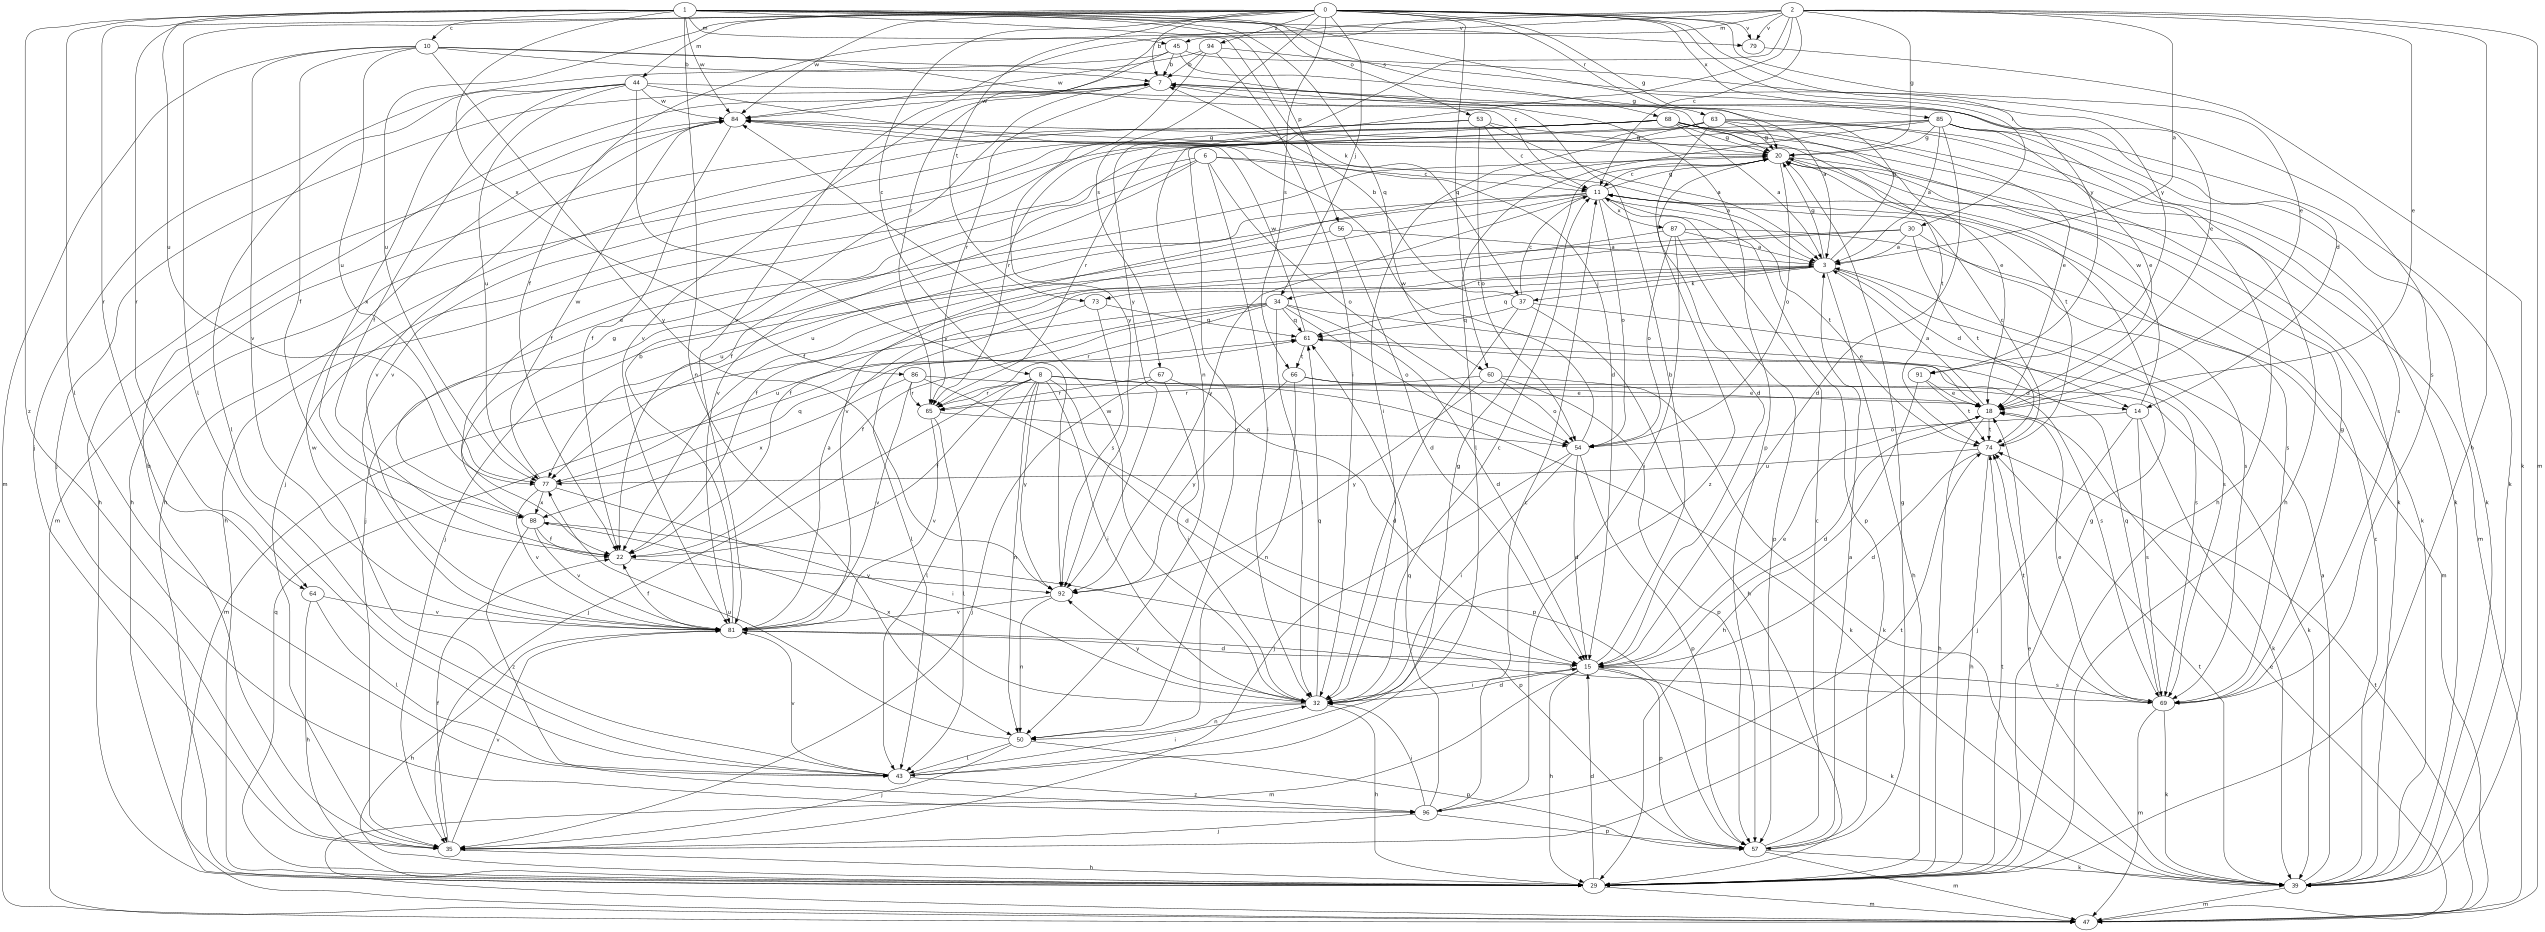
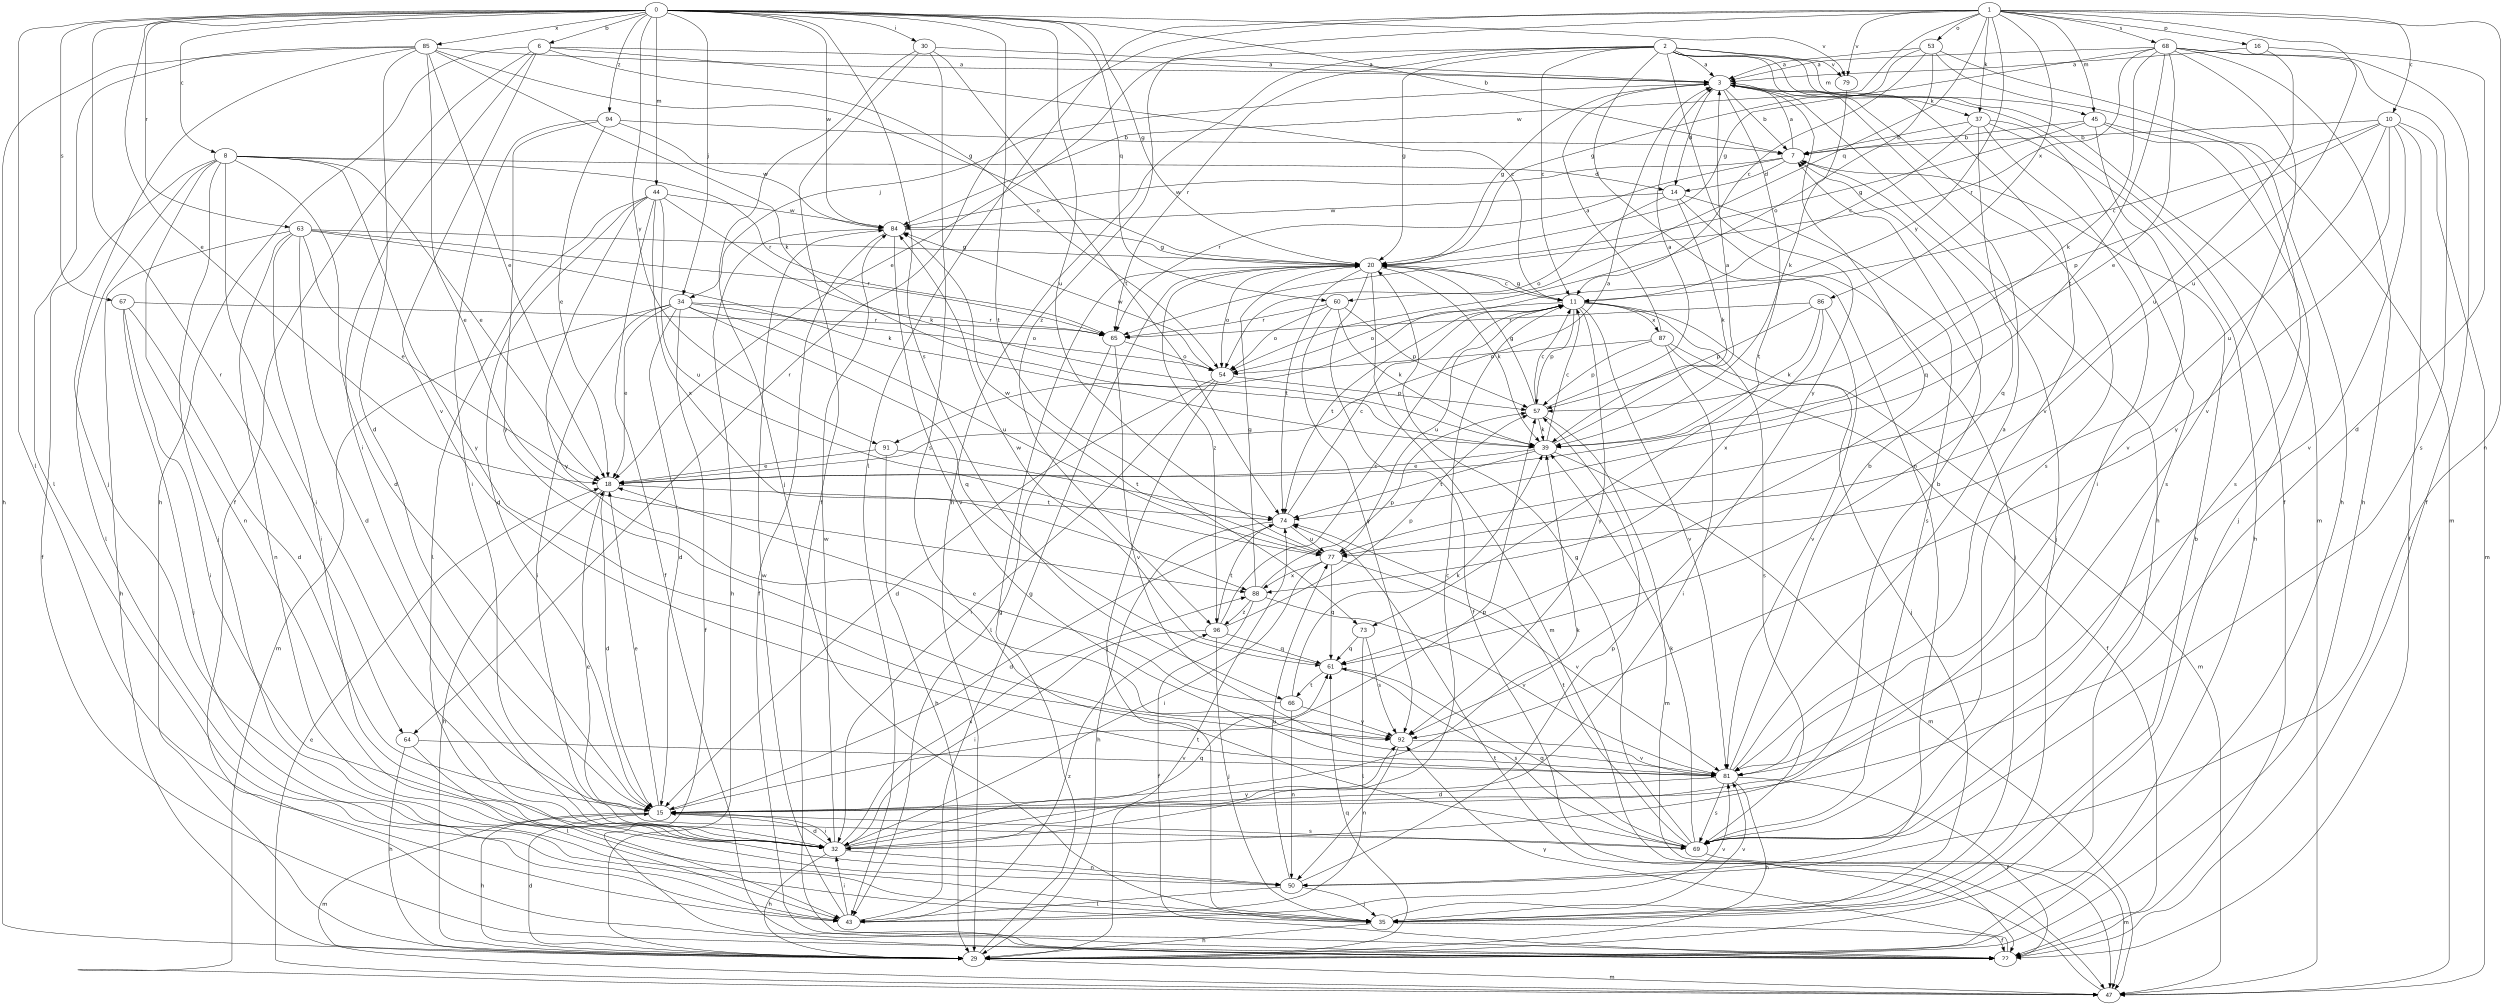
none -> (600, 28)
(1341, 229) -> (2257, 47)
(1237, 430) -> (276, 557)
